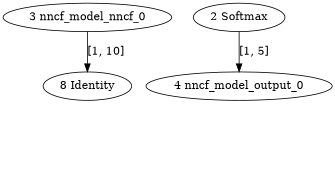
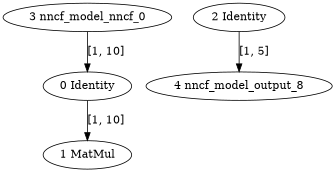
(239, 17) -> (239, 17)
(87, 86) -> (87, 86)
(239, 86) -> (239, 86)
none -> (87, 155)
